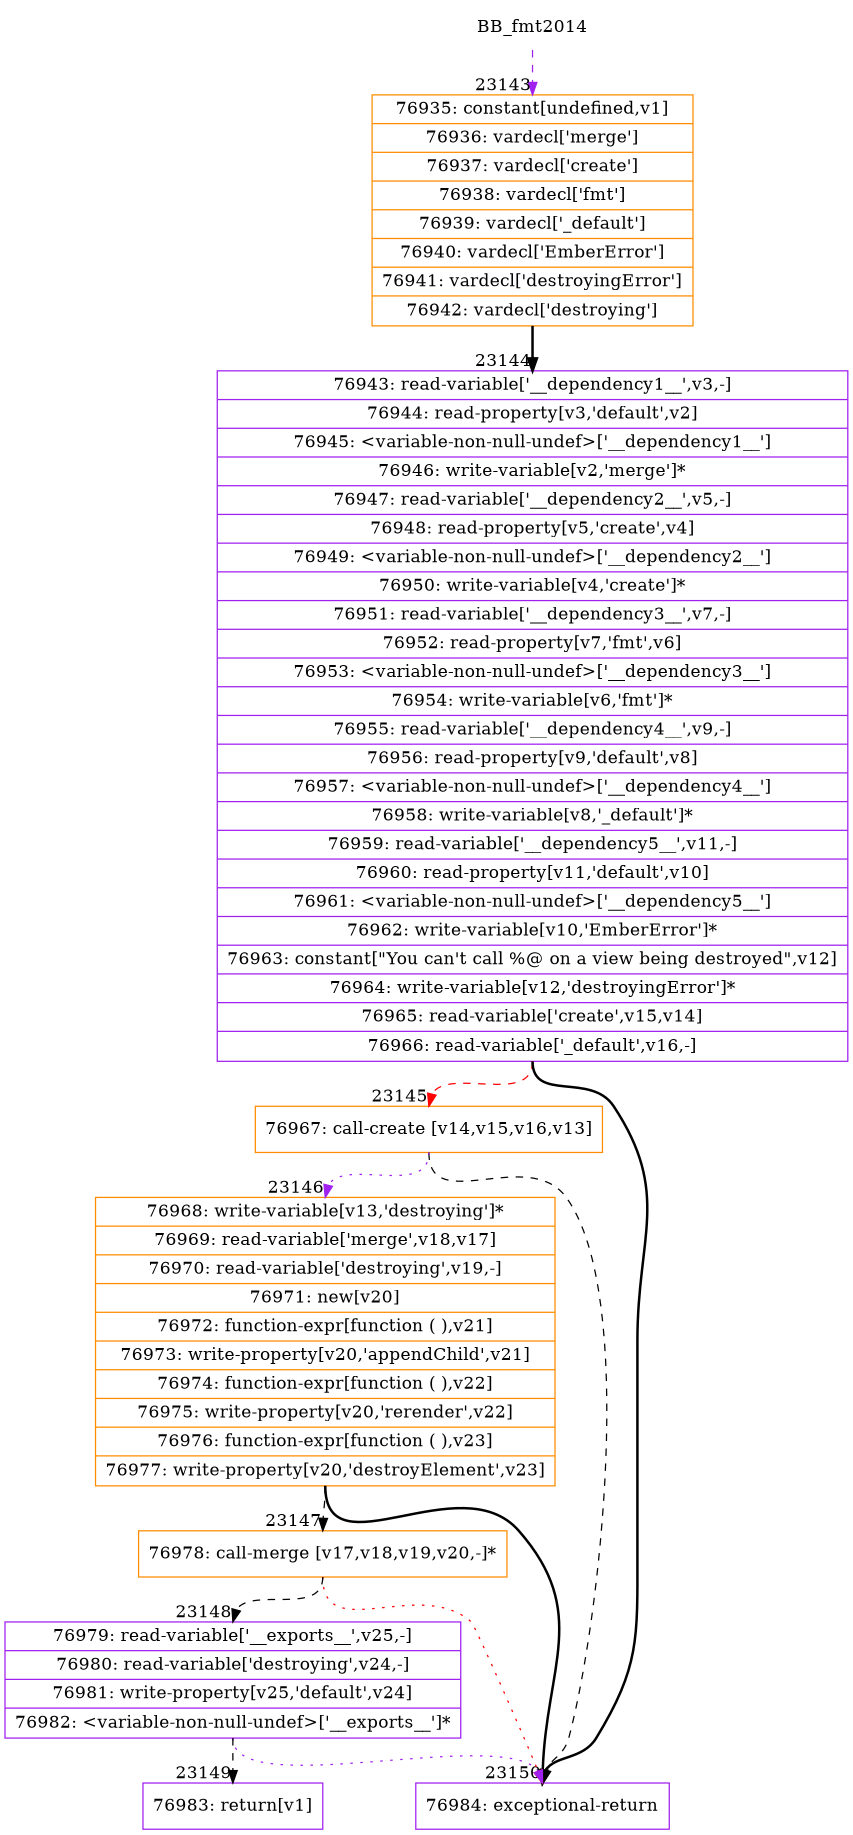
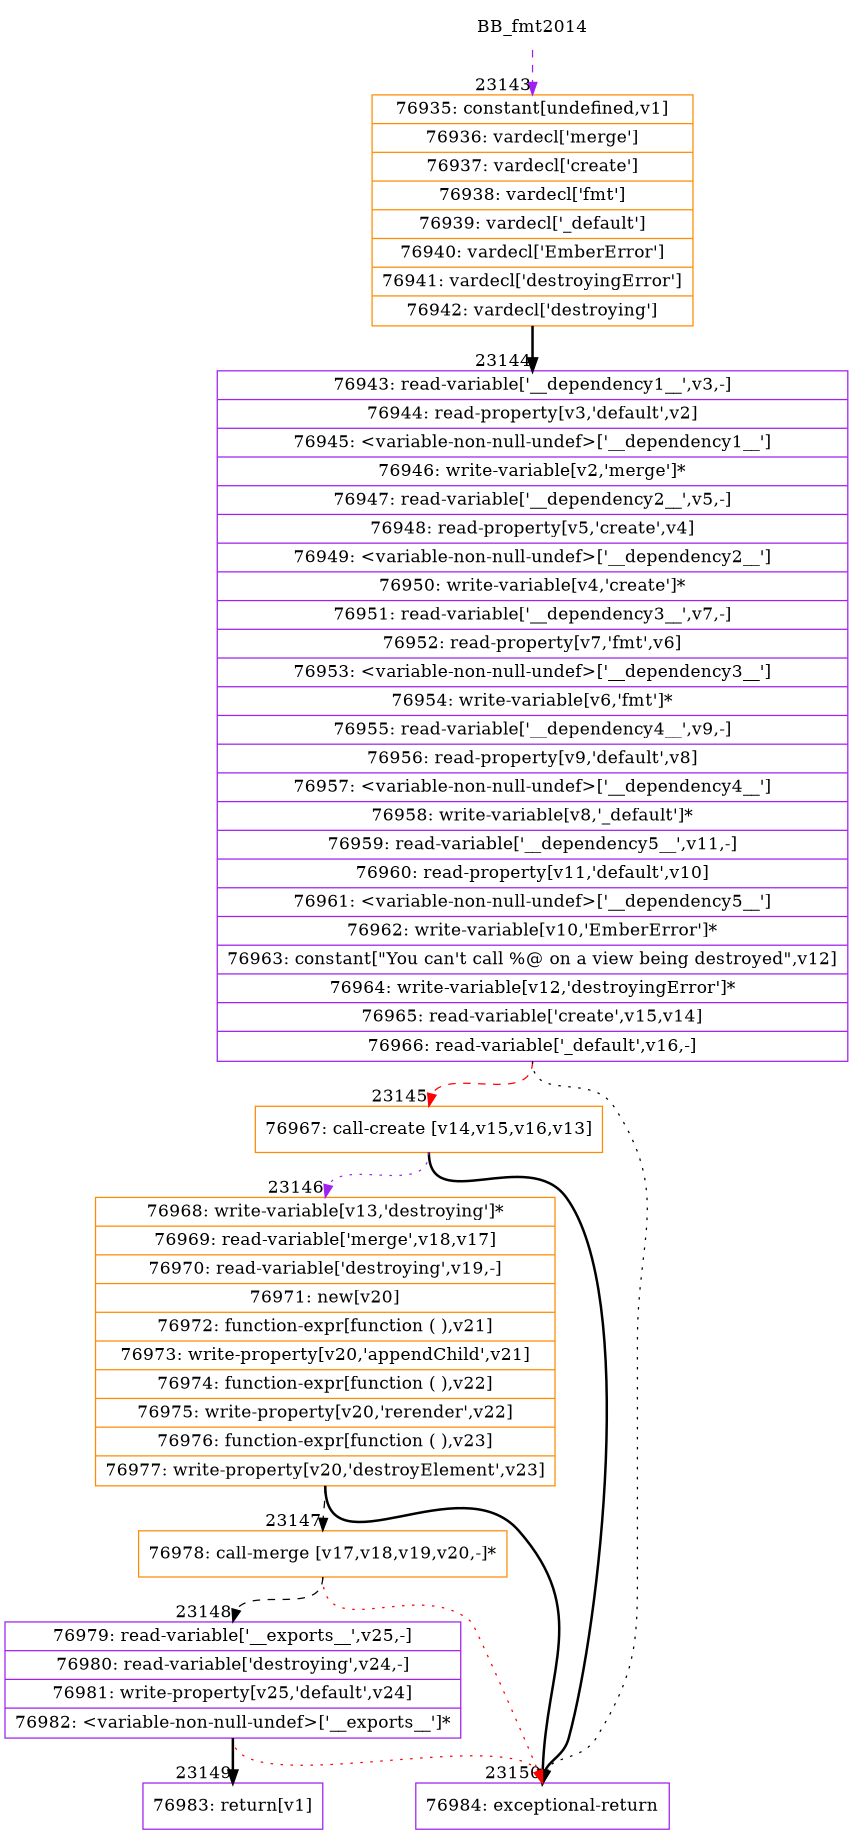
(637, 1403) -> (637, 1403)
(606, 1406) -> (606, 1406)
(233, 1754) -> (233, 1754)
(381, 1761) -> (381, 1761)
